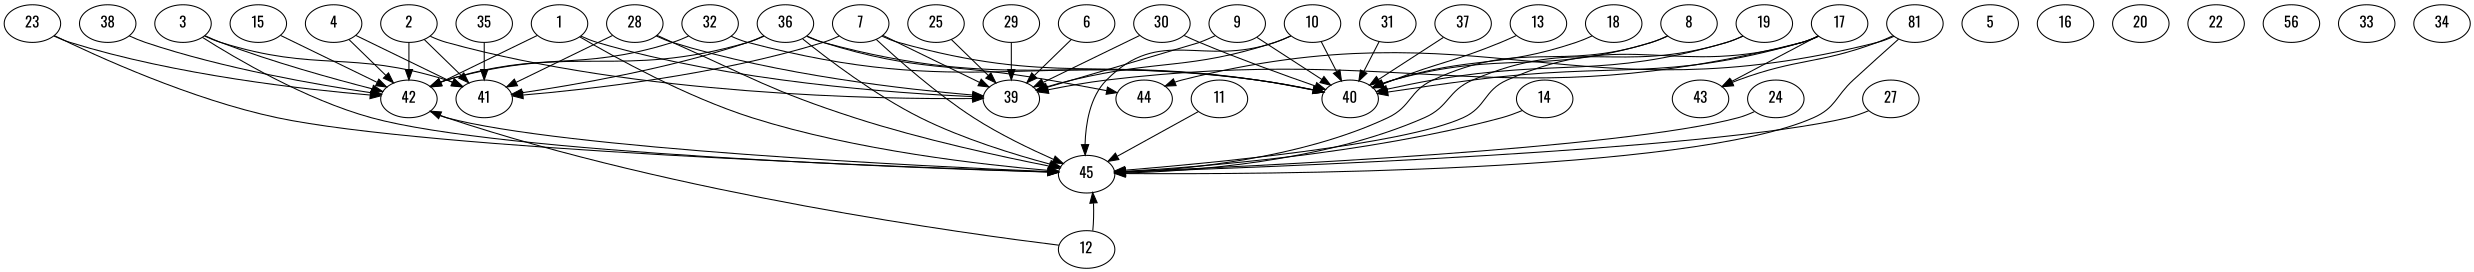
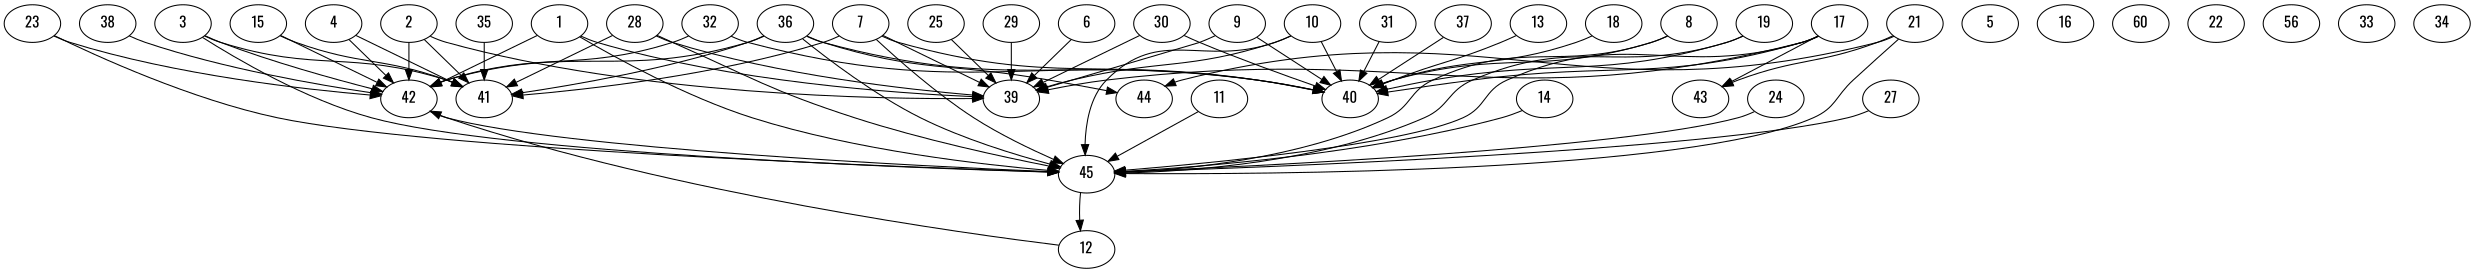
(1915, 24) -> (1915, 24)
(2141, 24) -> (2141, 24)
none -> (340, 55)
(1094, 217) -> (1080, 206)
